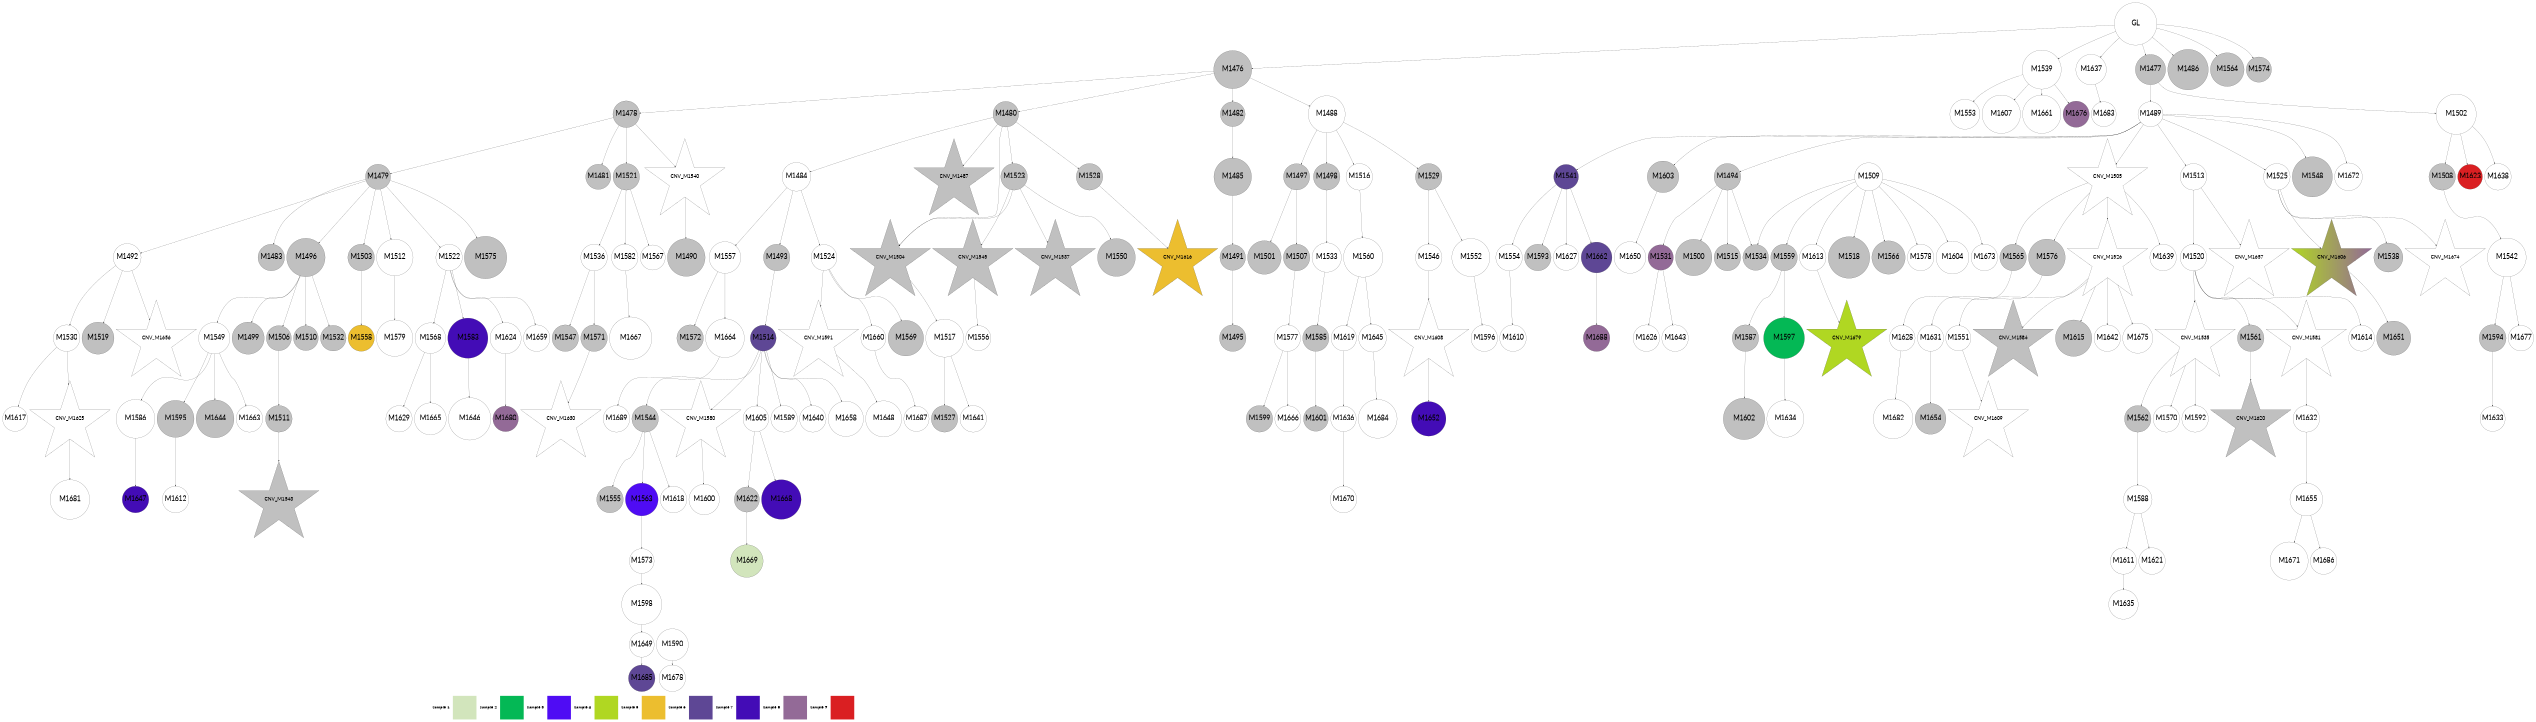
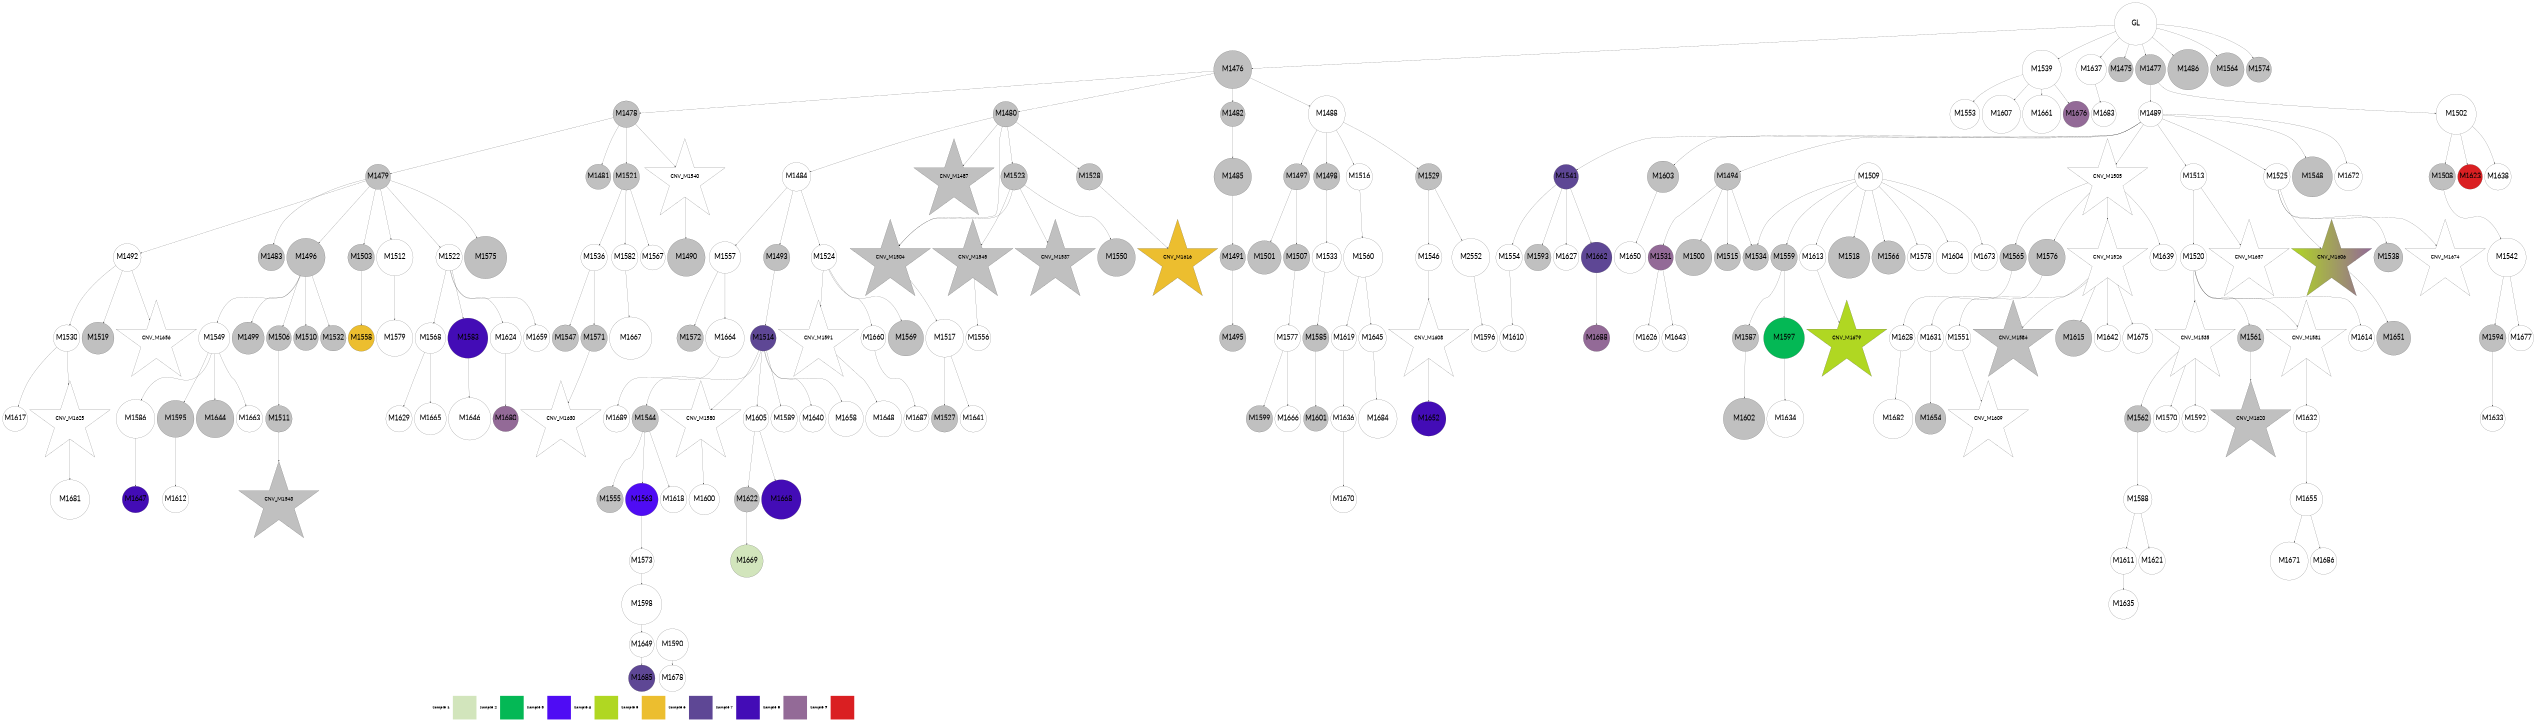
none -> (2121, 70)
(1471, 257) -> (1471, 257)
